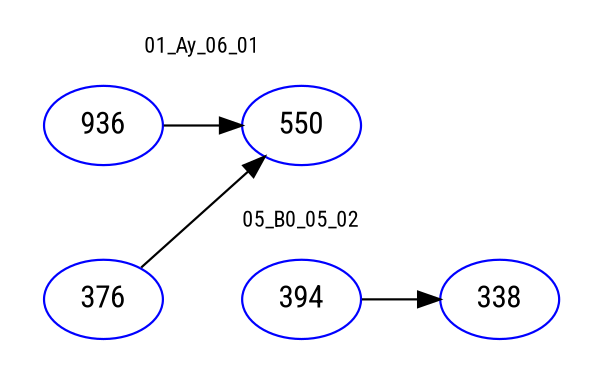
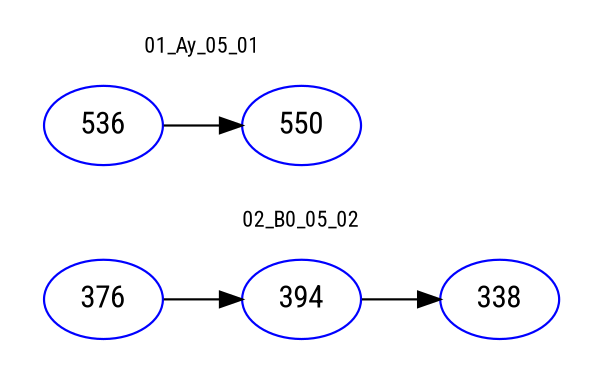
(203, 47) -> (203, 47)
(103, 125) -> (103, 125)
(195, 220) -> (192, 299)
(302, 221) -> (302, 221)
